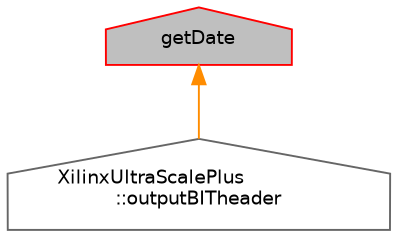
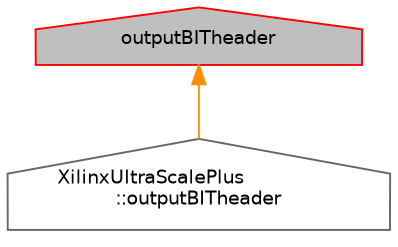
(199, 39) -> (199, 39)
